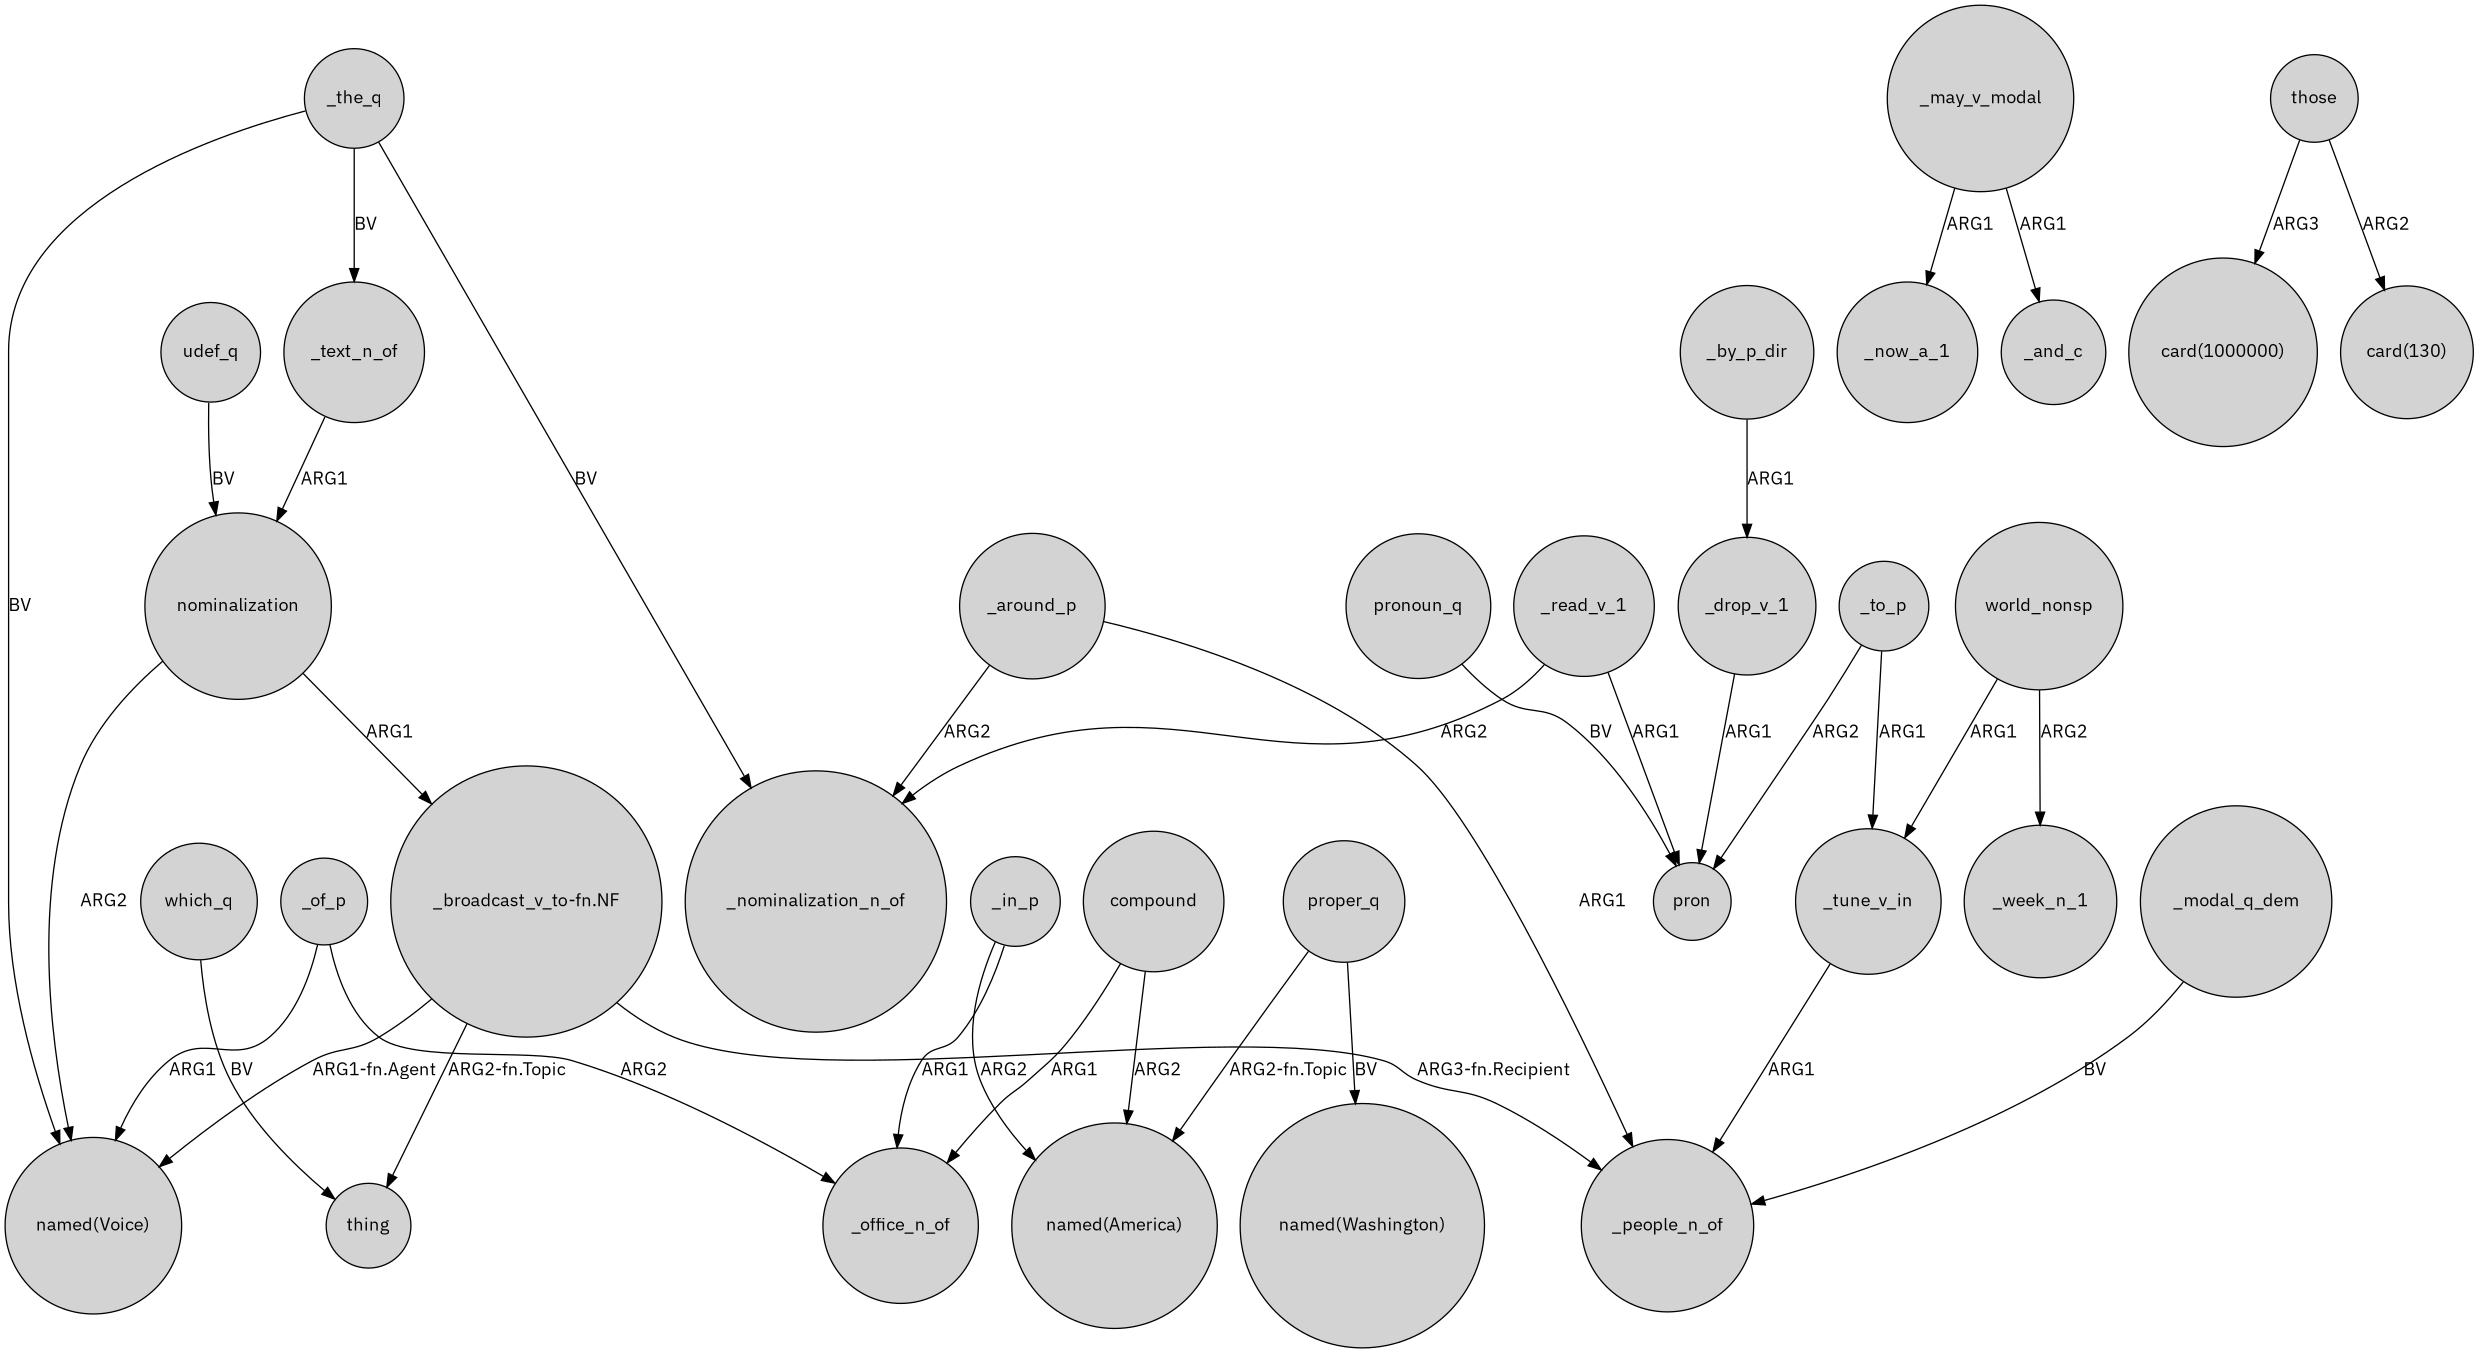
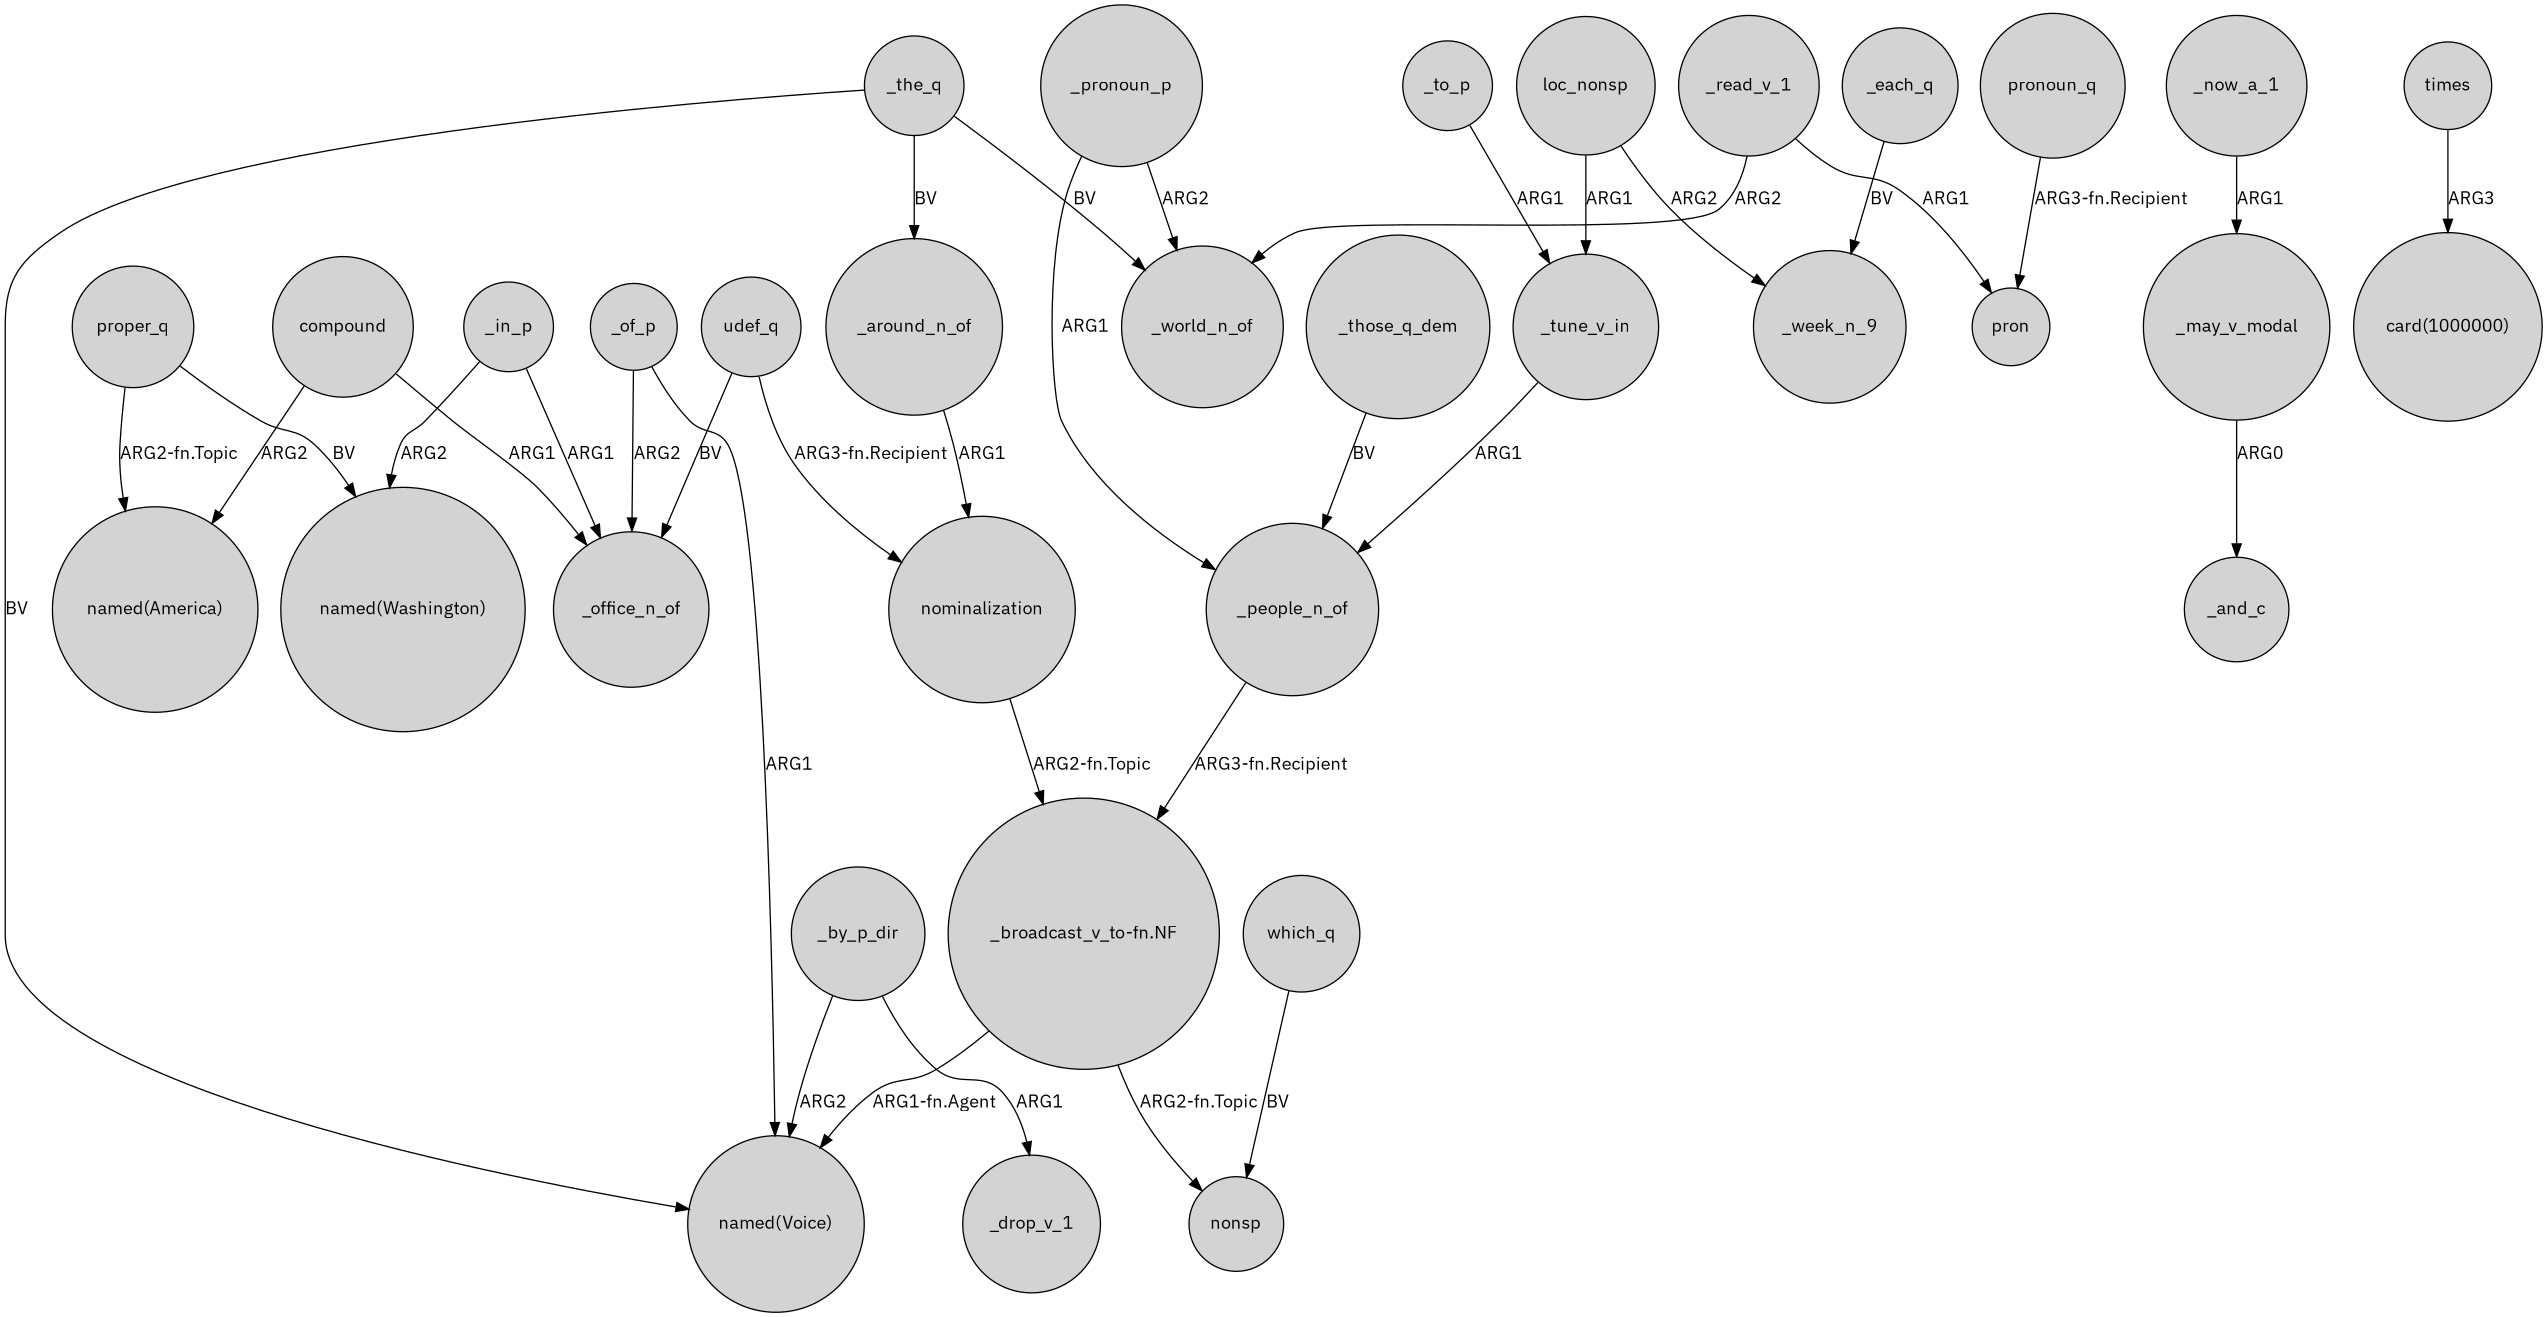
none -> (1900, 86)
(2314, 98) -> (2448, 86)
(2044, 225) -> (2261, 454)
(1943, 230) -> (2237, 188)
(354, 352) -> (914, 327)
(2407, 352) -> none
none -> (699, 449)
(224, 480) -> (871, 454)
(1032, 606) -> (1122, 86)
(2039, 606) -> (1586, 86)
(390, 733) -> (1092, 765)
(1601, 733) -> (2111, 199)
(1792, 752) -> none
(1718, 762) -> none
(53, 878) -> (810, 1059)
(816, 901) -> (1202, 327)
(2040, 901) -> (1830, 327)
(2236, 901) -> (1398, 327)
(973, 1046) -> (430, 416)
(1111, 1051) -> (1205, 745)
(369, 1226) -> (1236, 1224)
